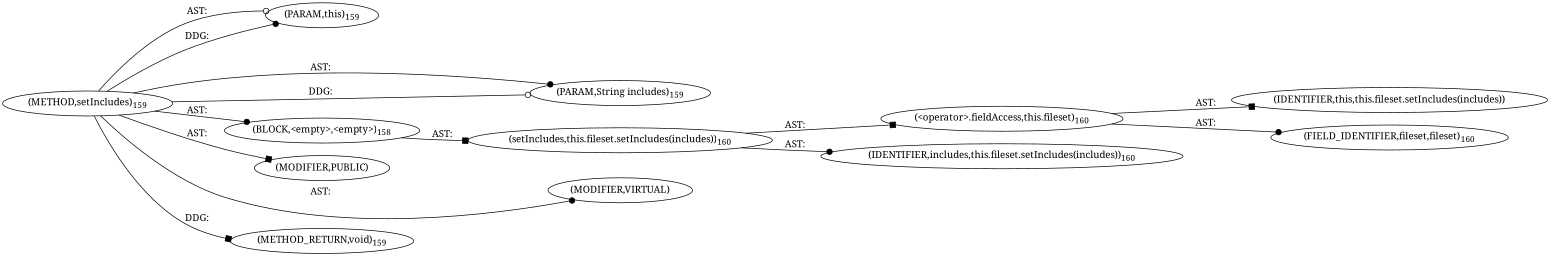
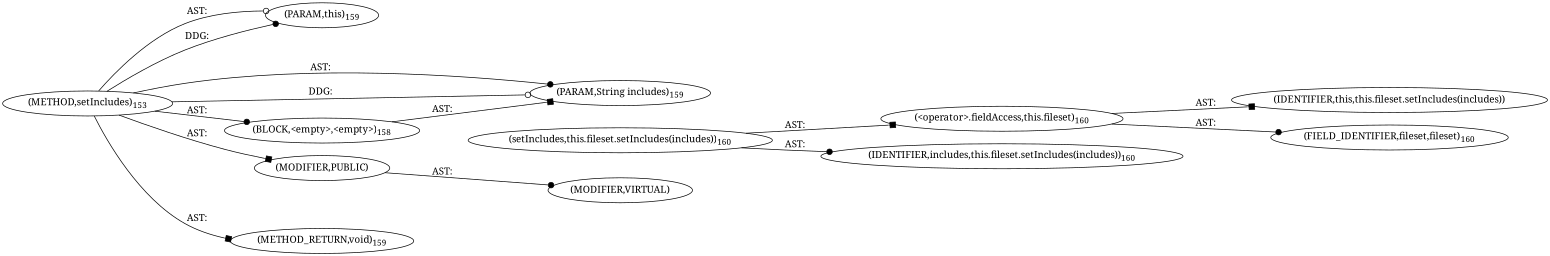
(140, 102) -> (140, 102)
(431, 140) -> (469, 112)
(322, 216) -> (467, 179)
(199, 218) -> (199, 218)
